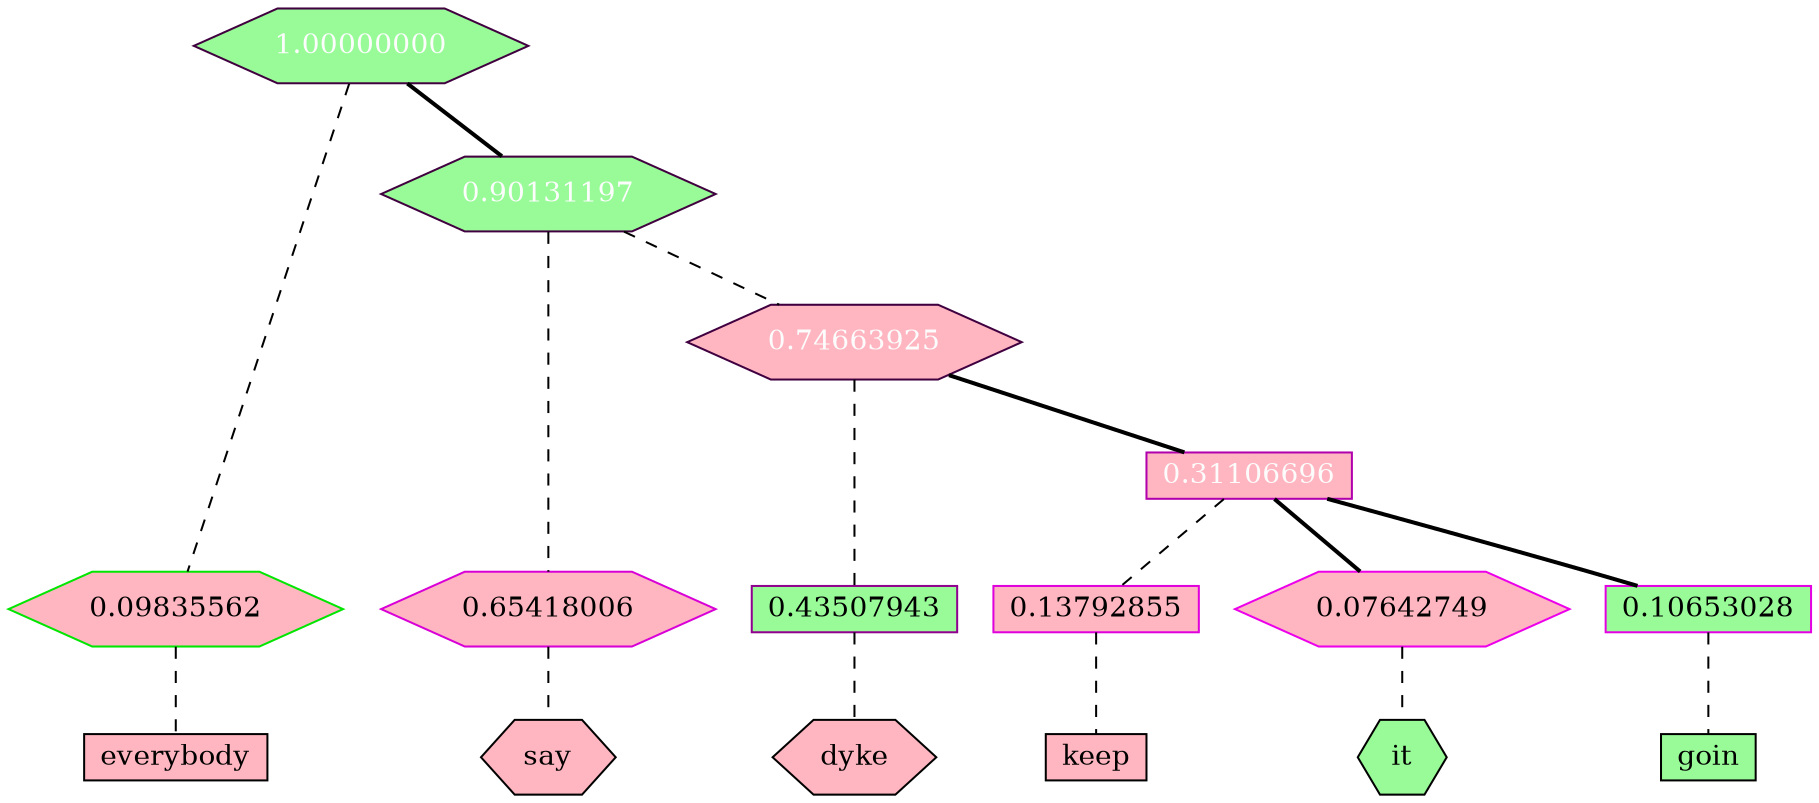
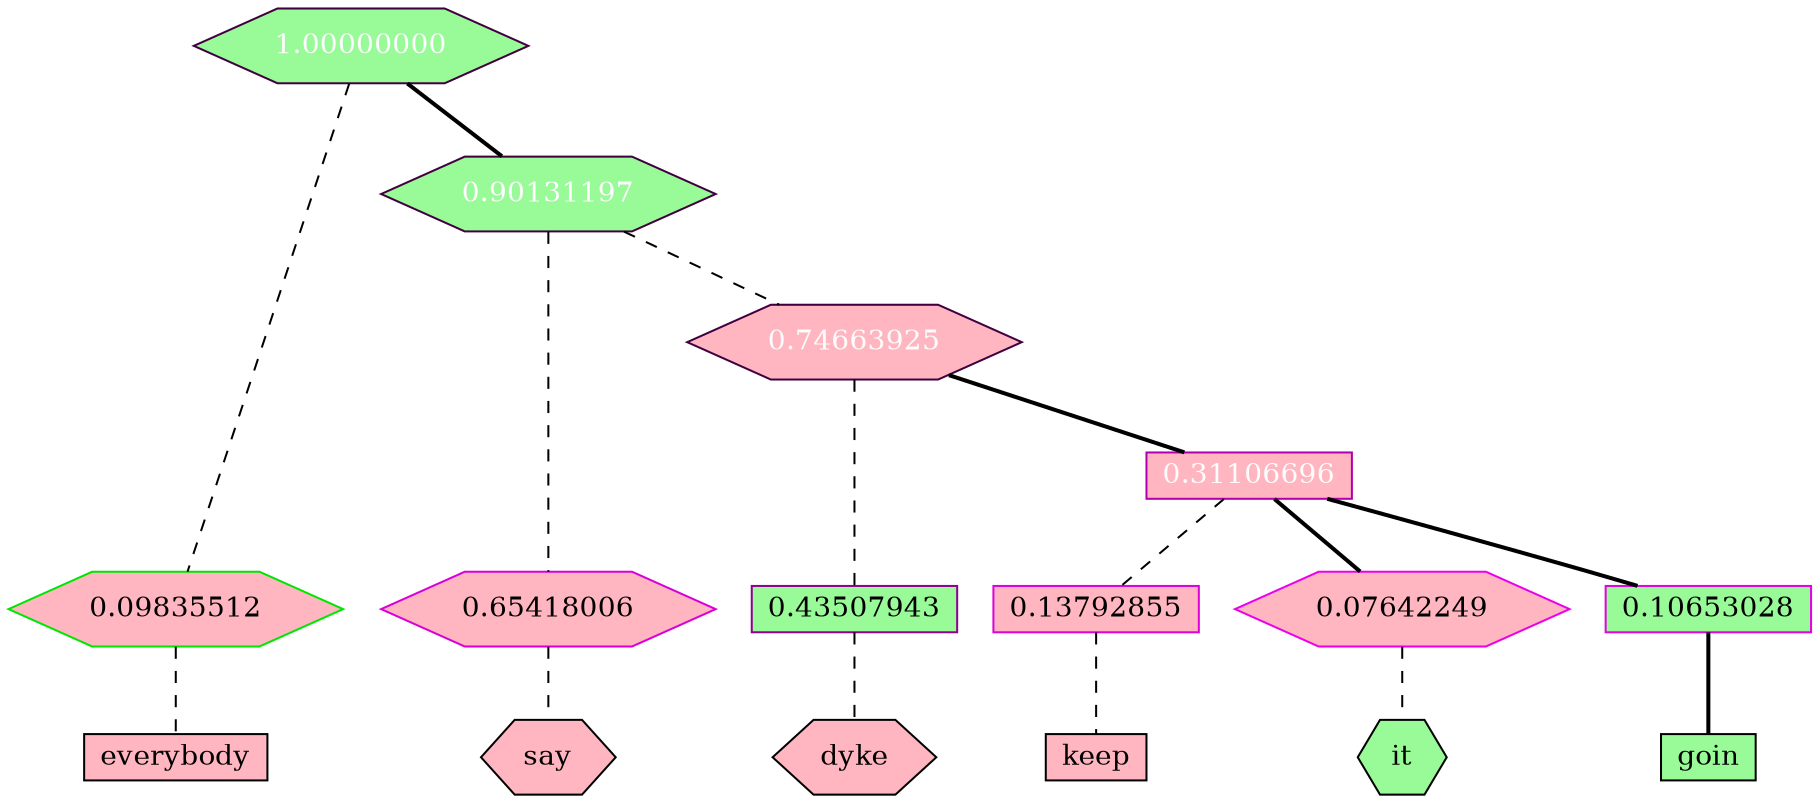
(176, 609) -> (176, 609)
(1402, 609) -> (1402, 609)
(1708, 683) -> (1708, 683)
